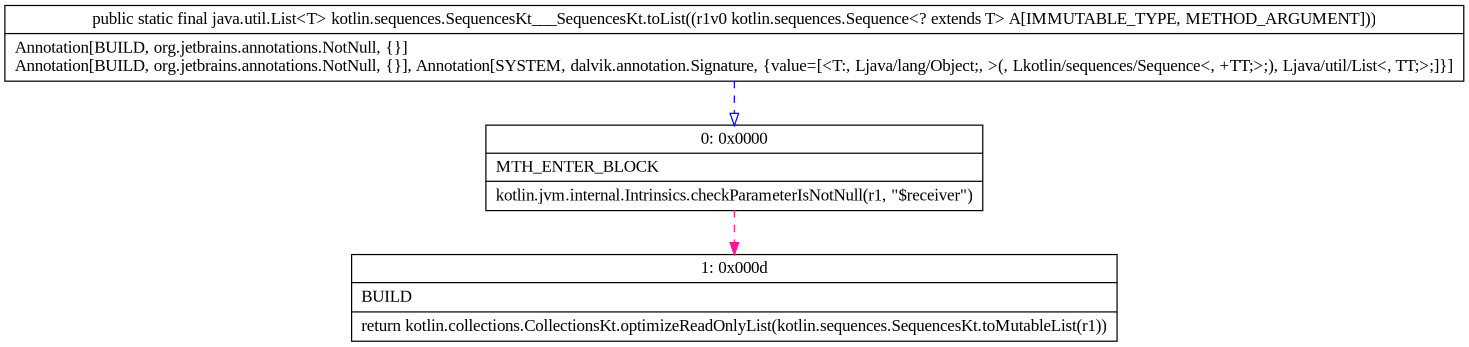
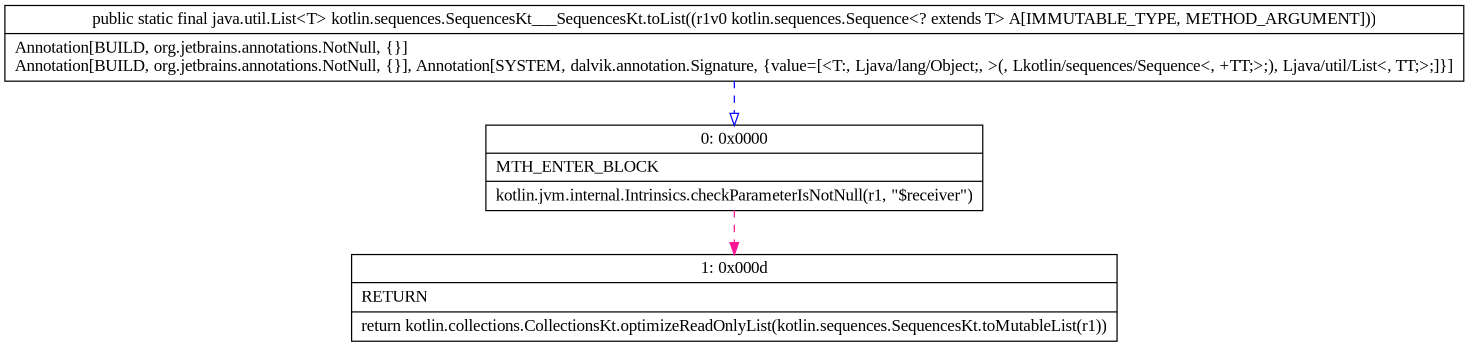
(387, 297) -> (395, 297)
